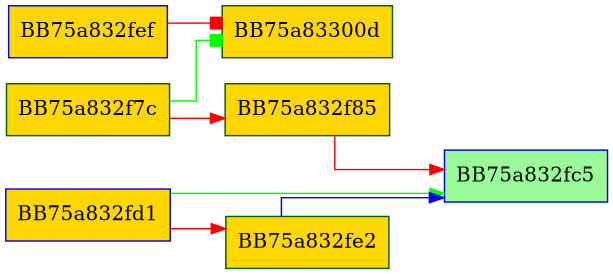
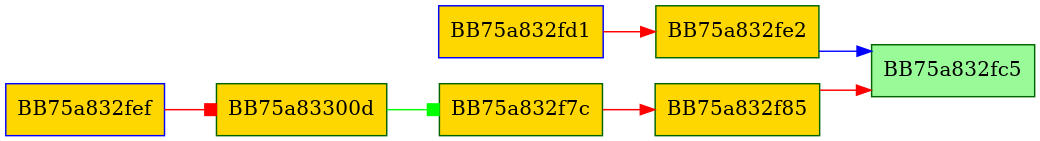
(196, 78) -> (406, 110)
(526, 176) -> (953, 71)
(268, 193) -> none
